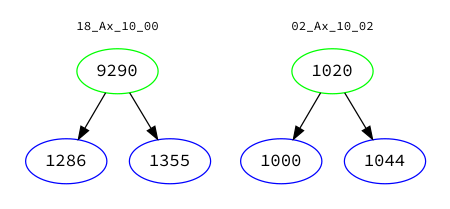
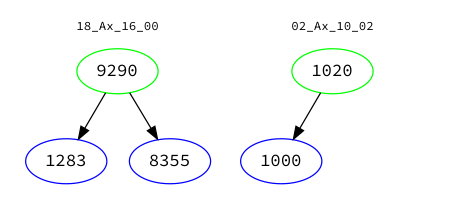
(118, 27) -> (118, 27)
(66, 161) -> (66, 161)
(170, 161) -> (170, 161)
(385, 161) -> none
